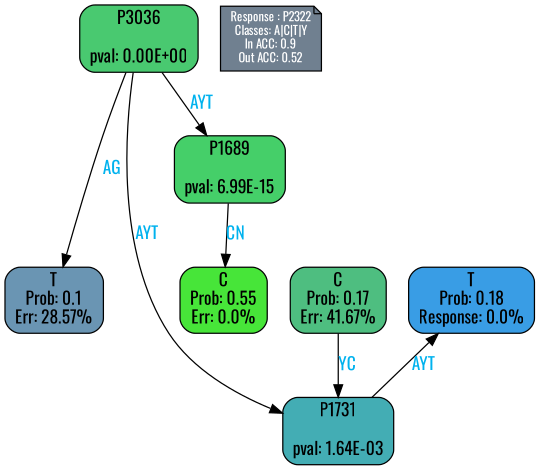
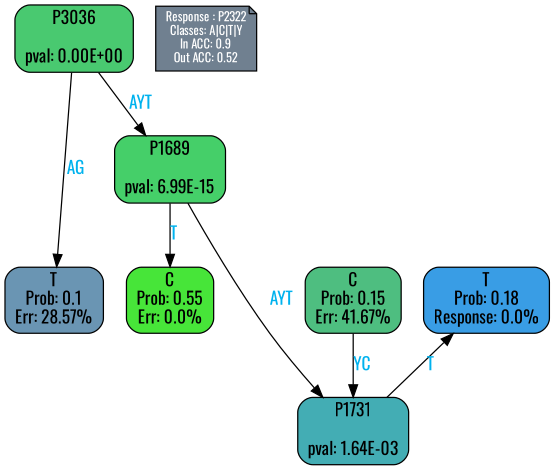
(236, 235) -> (174, 235)
(141, 269) -> (246, 299)
(338, 300) -> (353, 300)
(424, 366) -> (431, 366)
